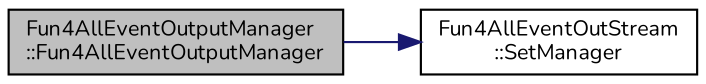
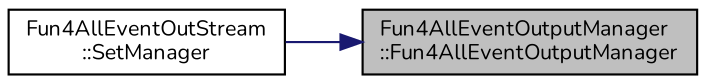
(371, 42) -> (313, 42)
